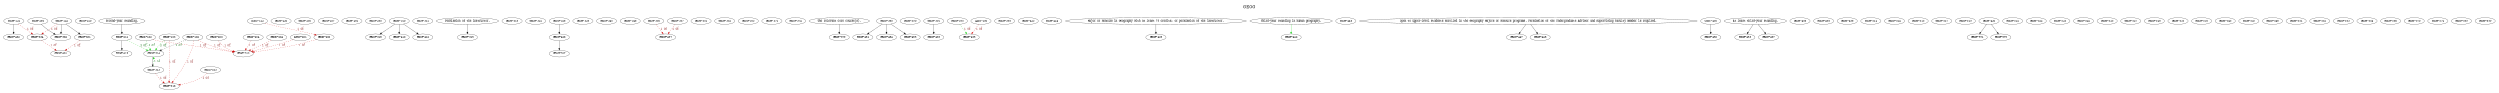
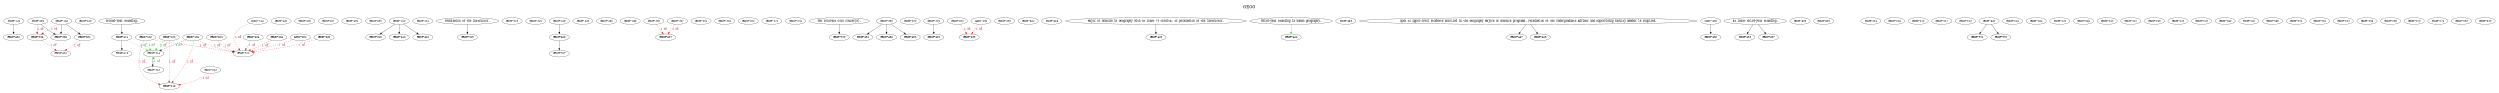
(1847, 21) -> none
(963, 28) -> (963, 28)
(25, 29) -> (37, 28)
(290, 29) -> (236, 33)
(159, 78) -> (140, 67)
